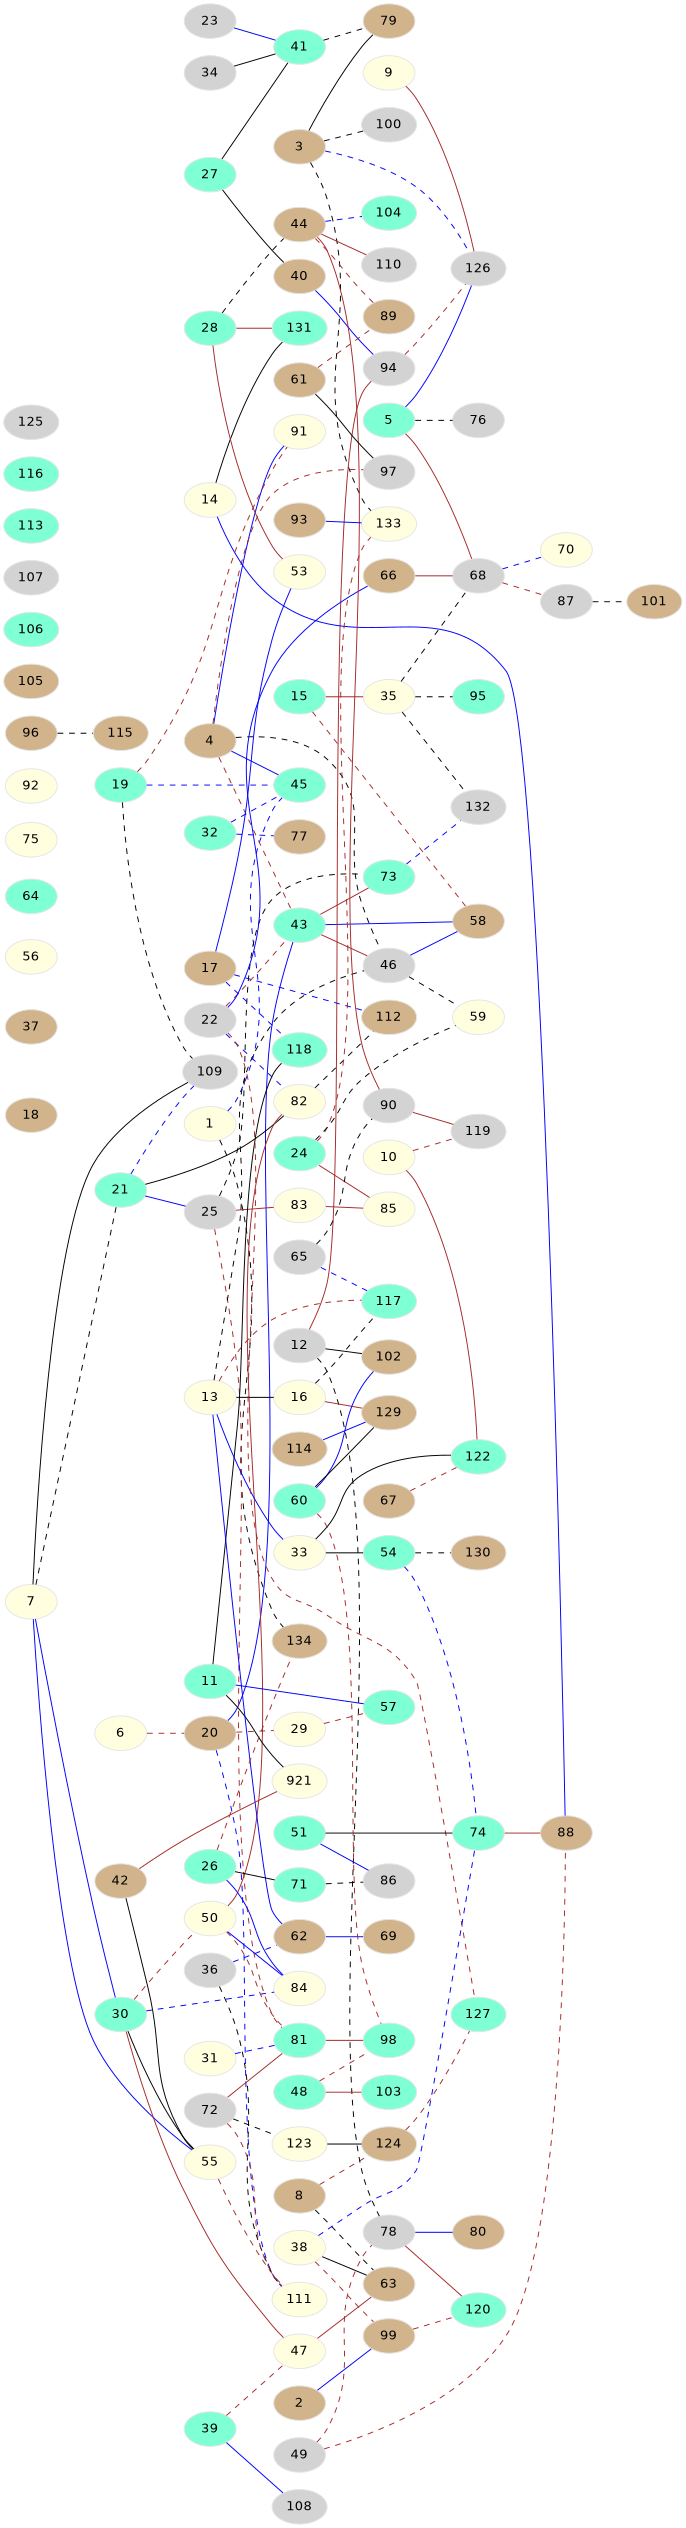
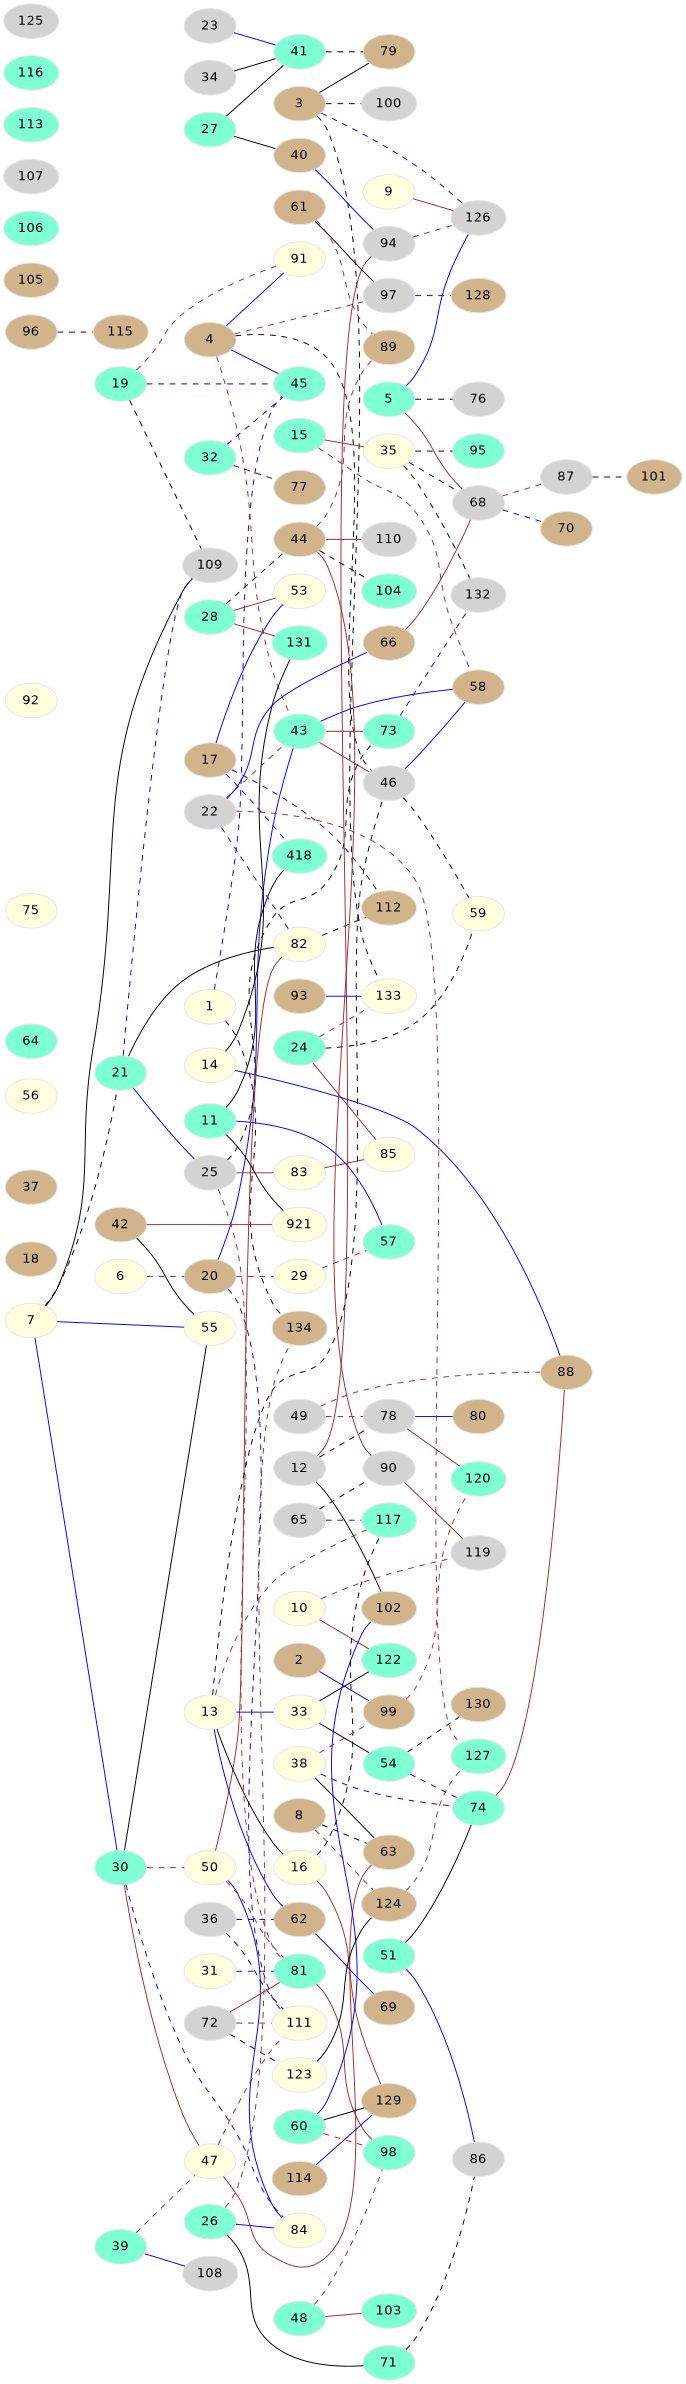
(344, 219) -> (335, 560)
none -> (478, 296)
(566, 550) -> (566, 529)
(300, 1050) -> (300, 856)
(389, 1501) -> none
(247, 2235) -> (244, 2094)
